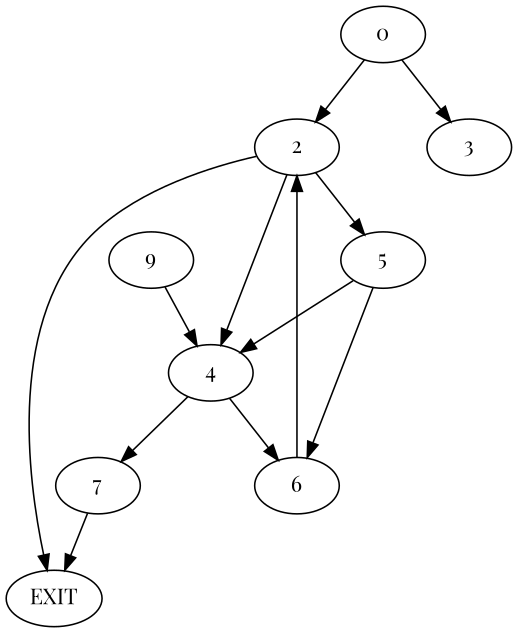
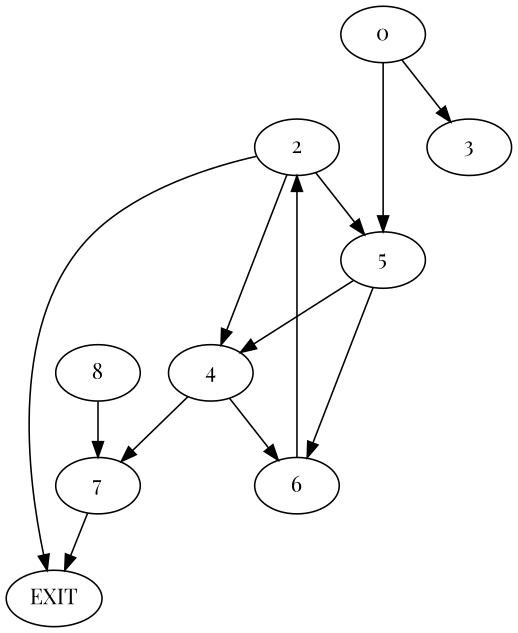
(345, 85) -> (383, 139)
(151, 260) -> none
none -> (98, 373)
